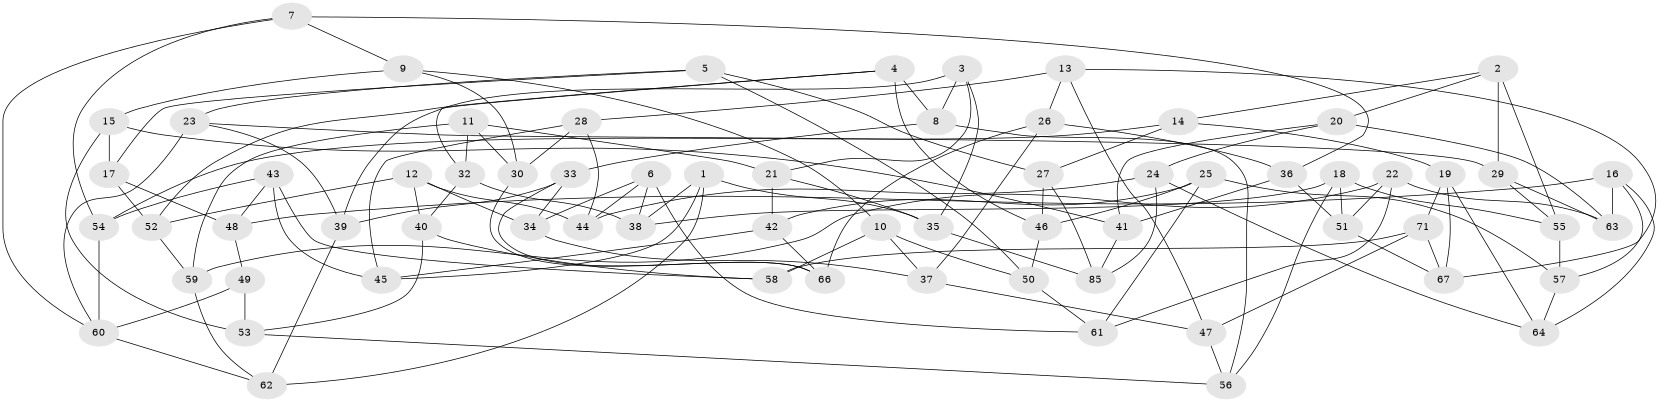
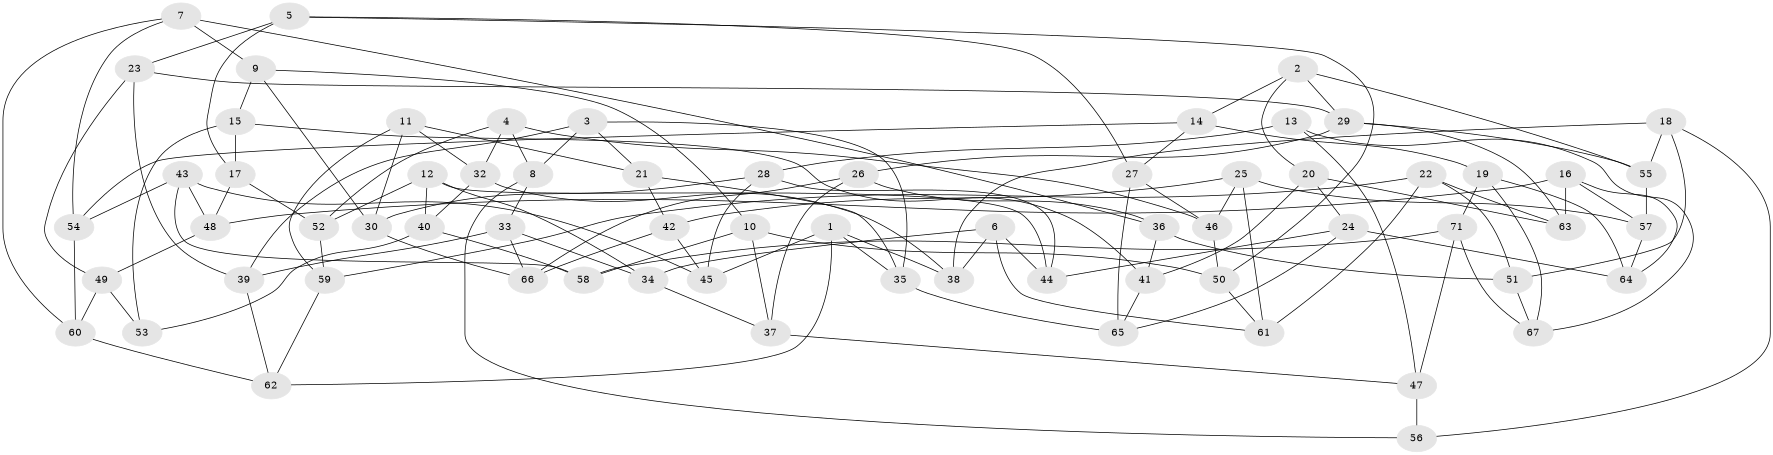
(1055, 95) -> (1105, 157)
(83, 204) -> (61, 177)
(1096, 280) -> (1118, 333)
(736, 359) -> none
